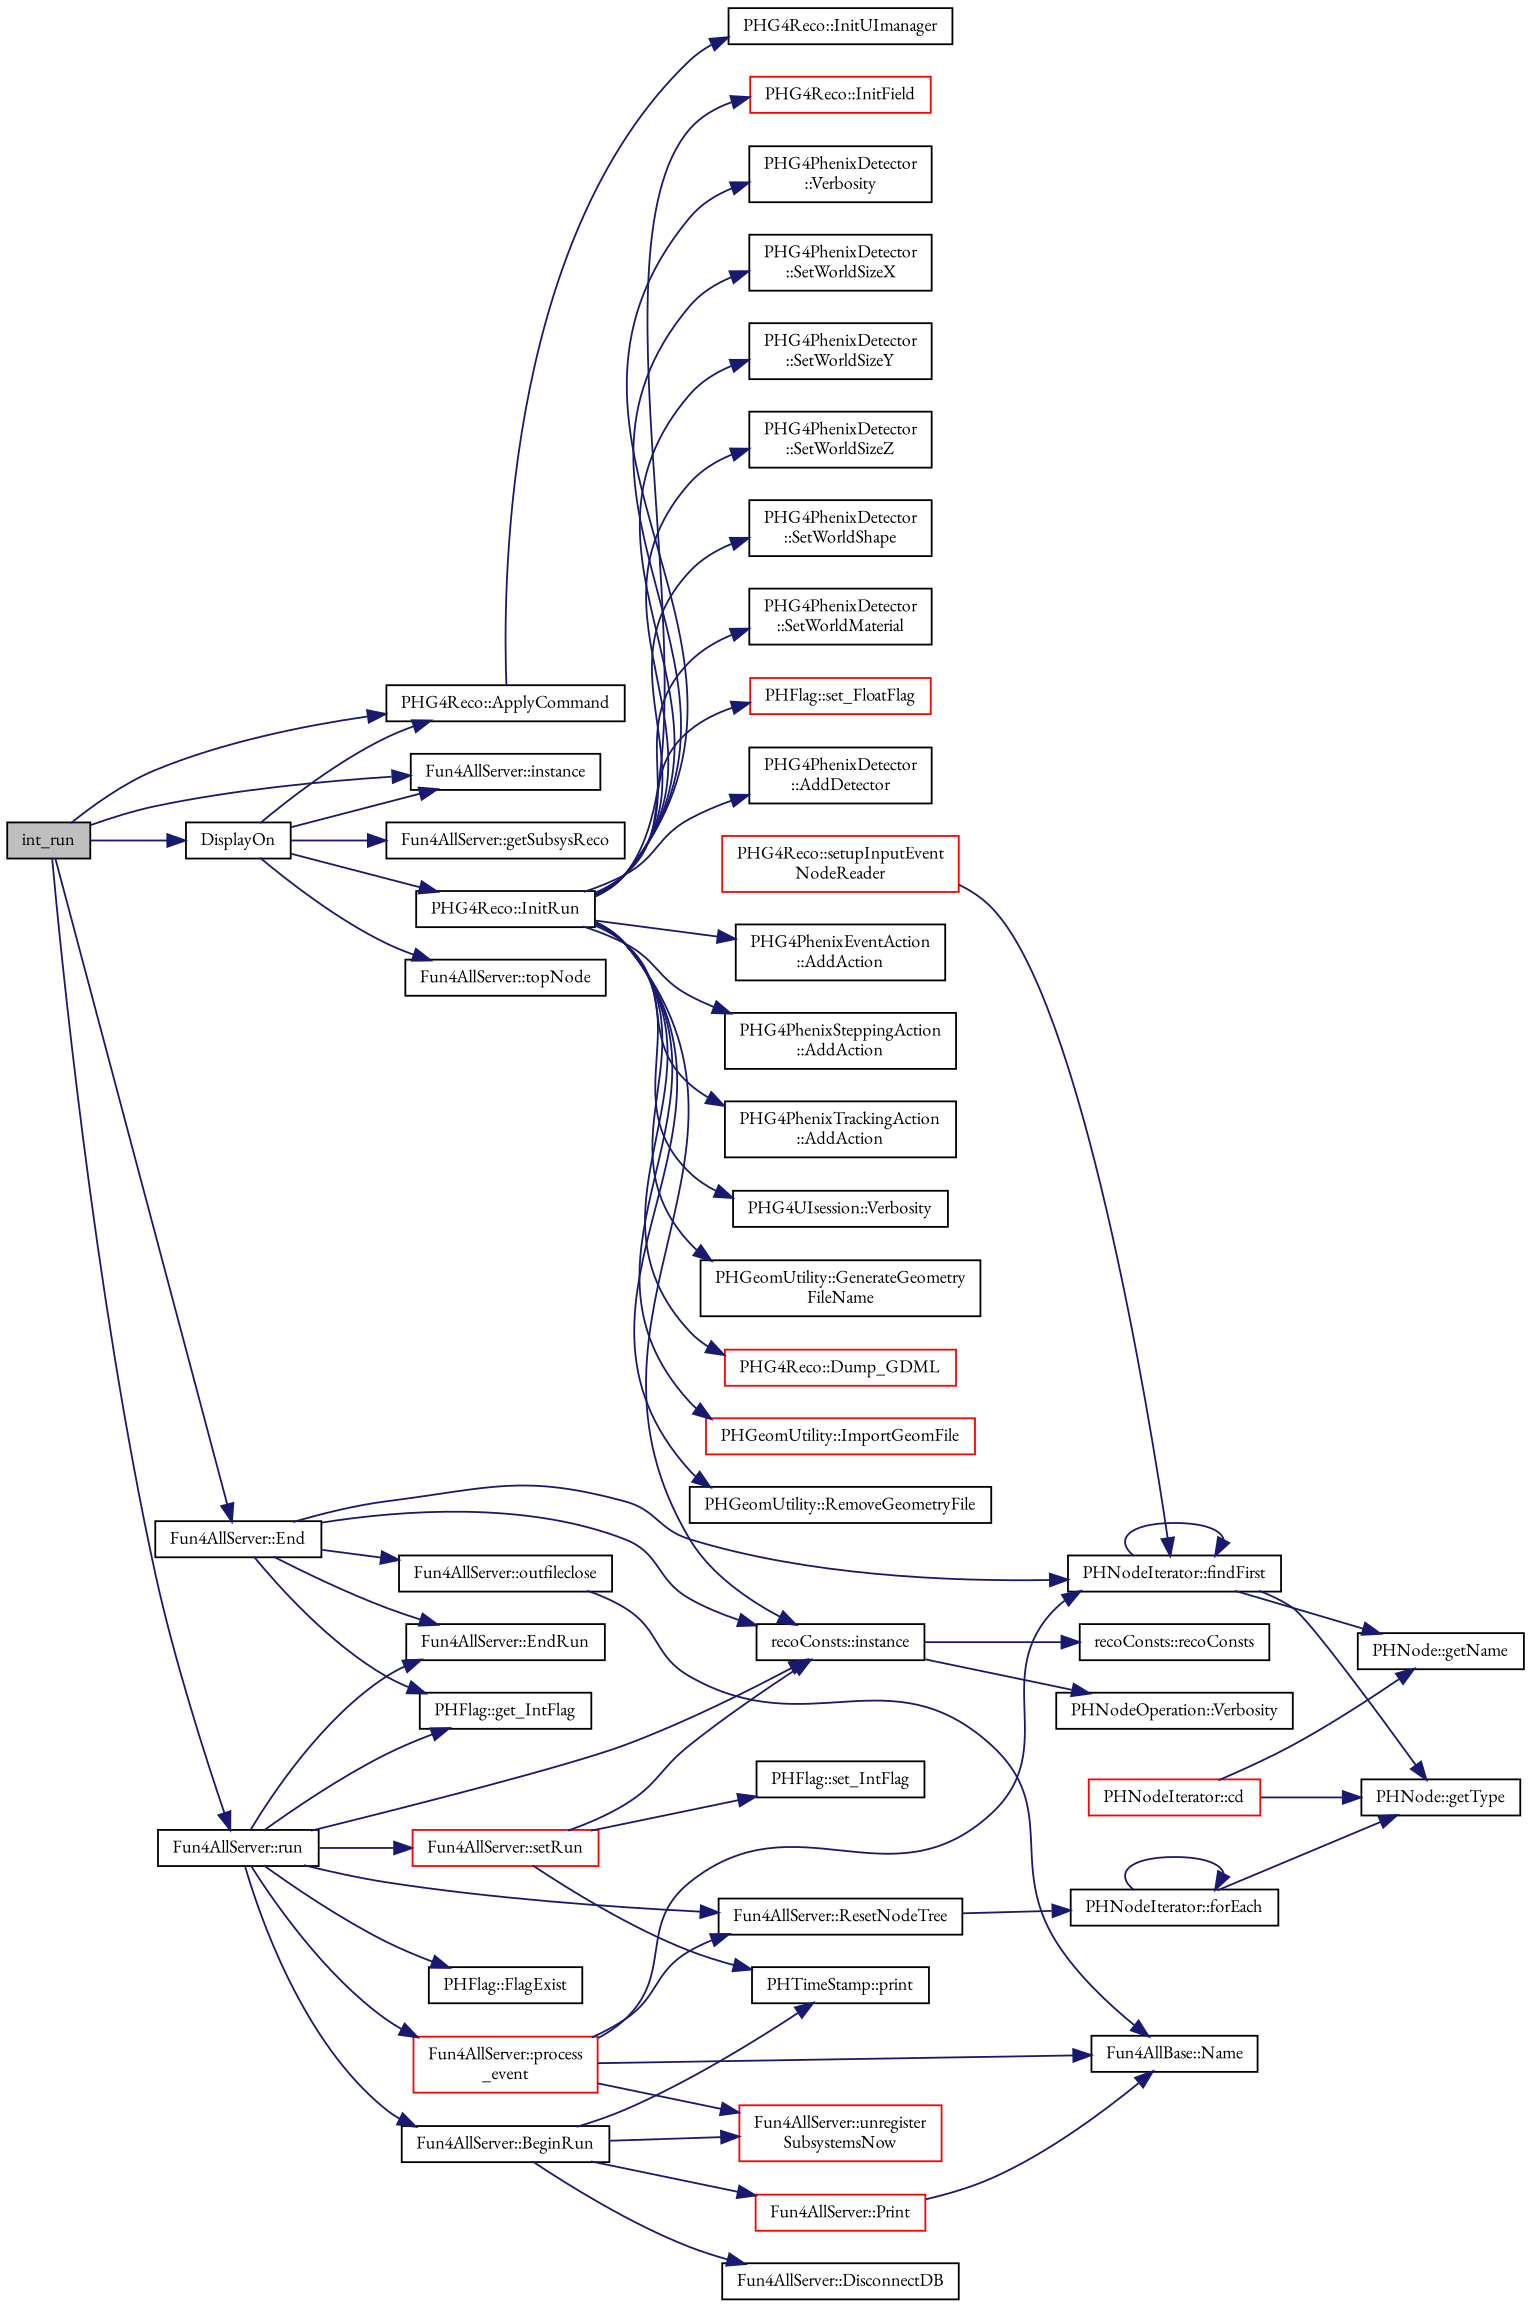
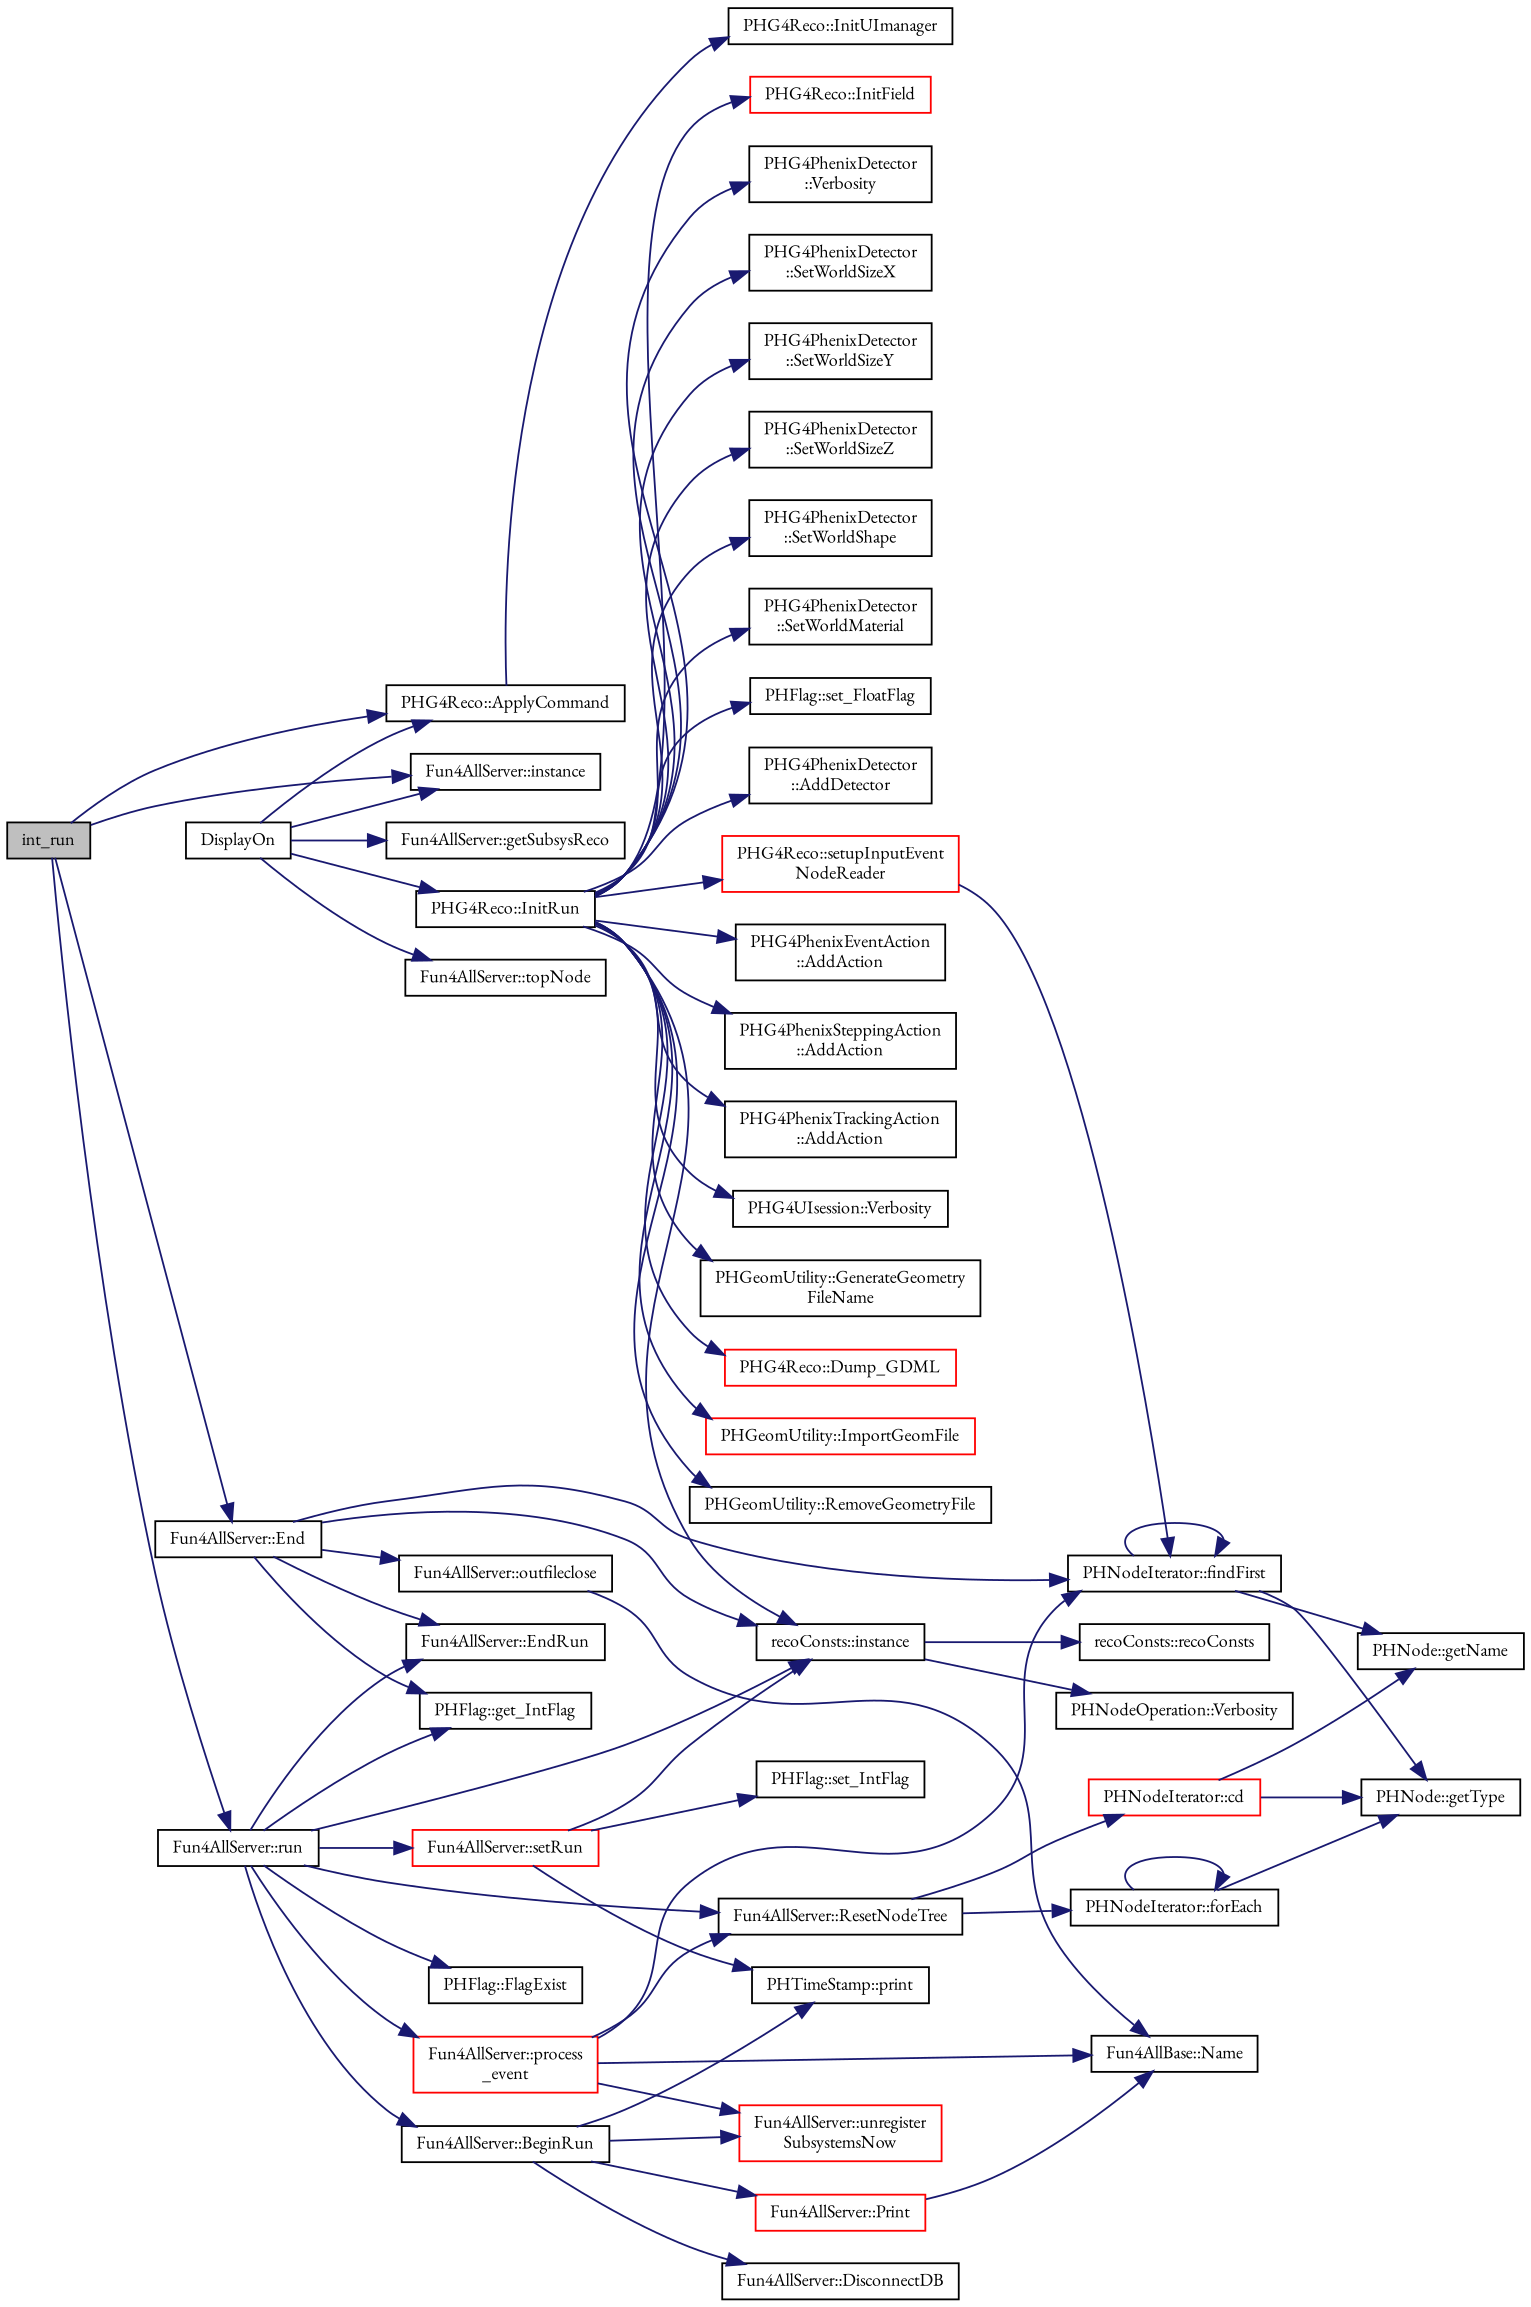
(840, 696) -> (840, 696)
(129, 840) -> none
none -> (649, 890)
none -> (1010, 1865)
